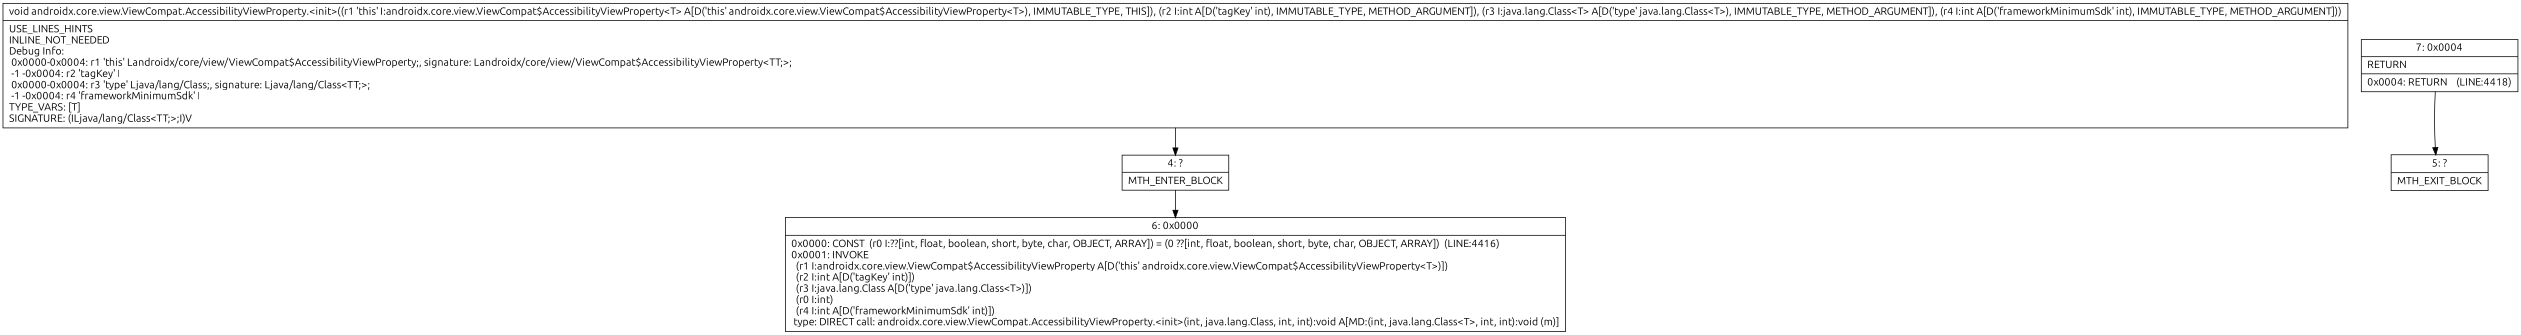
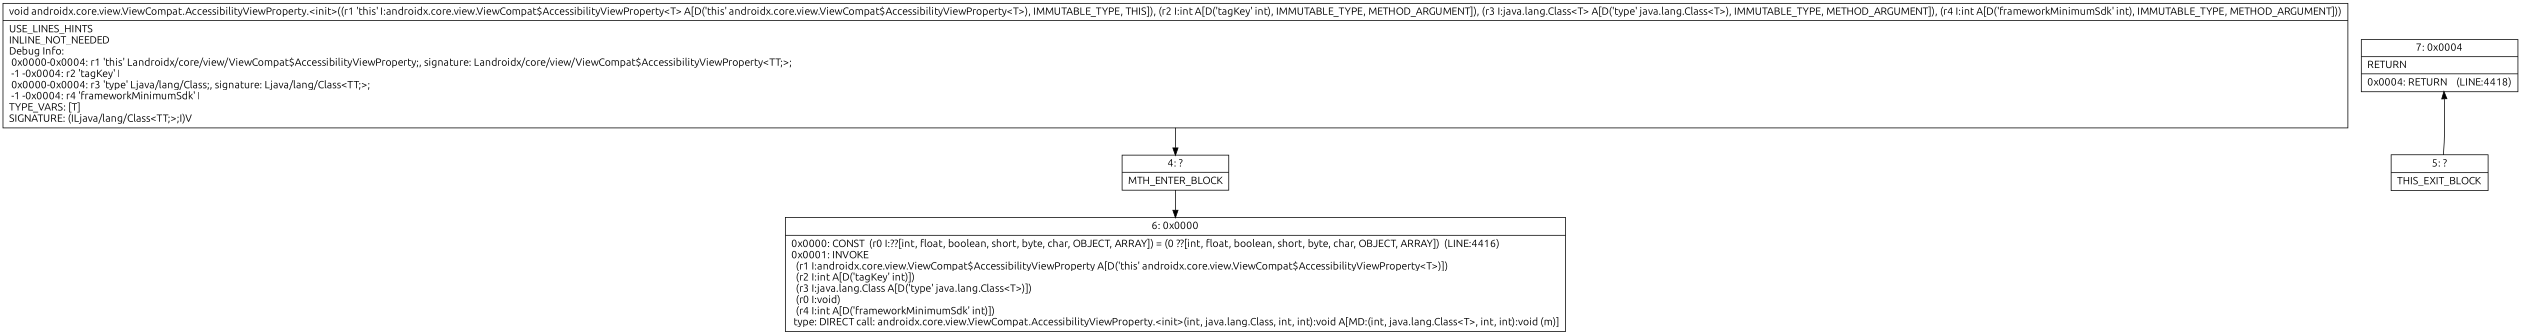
(2435, 119) -> (2445, 127)
(2440, 181) -> (2439, 181)
(813, 300) -> (816, 300)
